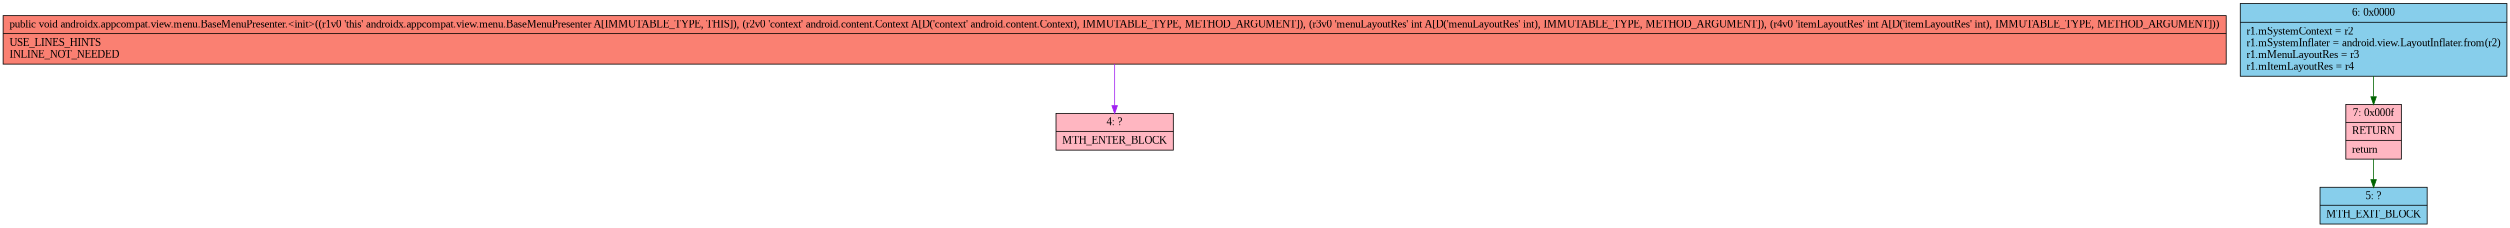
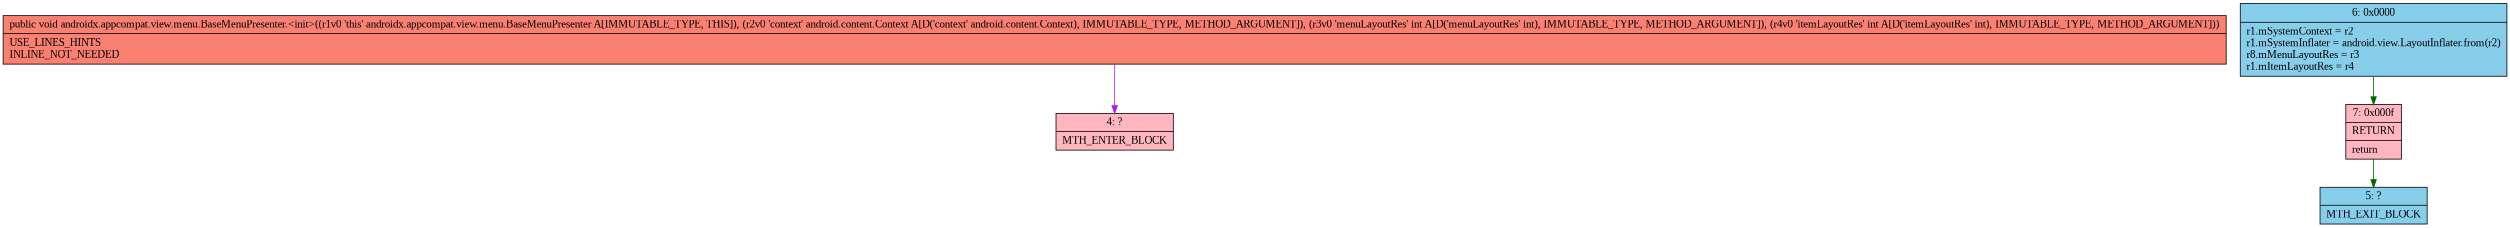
(2303, 55) -> (2303, 55)
